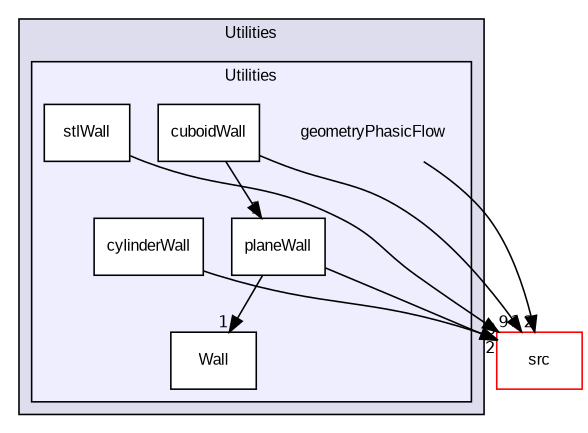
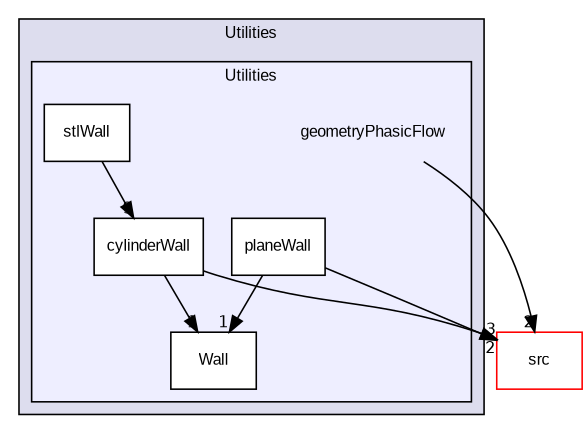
(209, 133) -> none
(322, 210) -> (114, 183)
none -> (177, 297)
